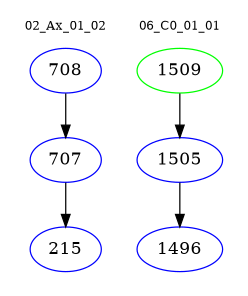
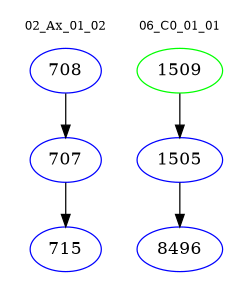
(66, 249) -> (66, 249)
(180, 249) -> (180, 249)
